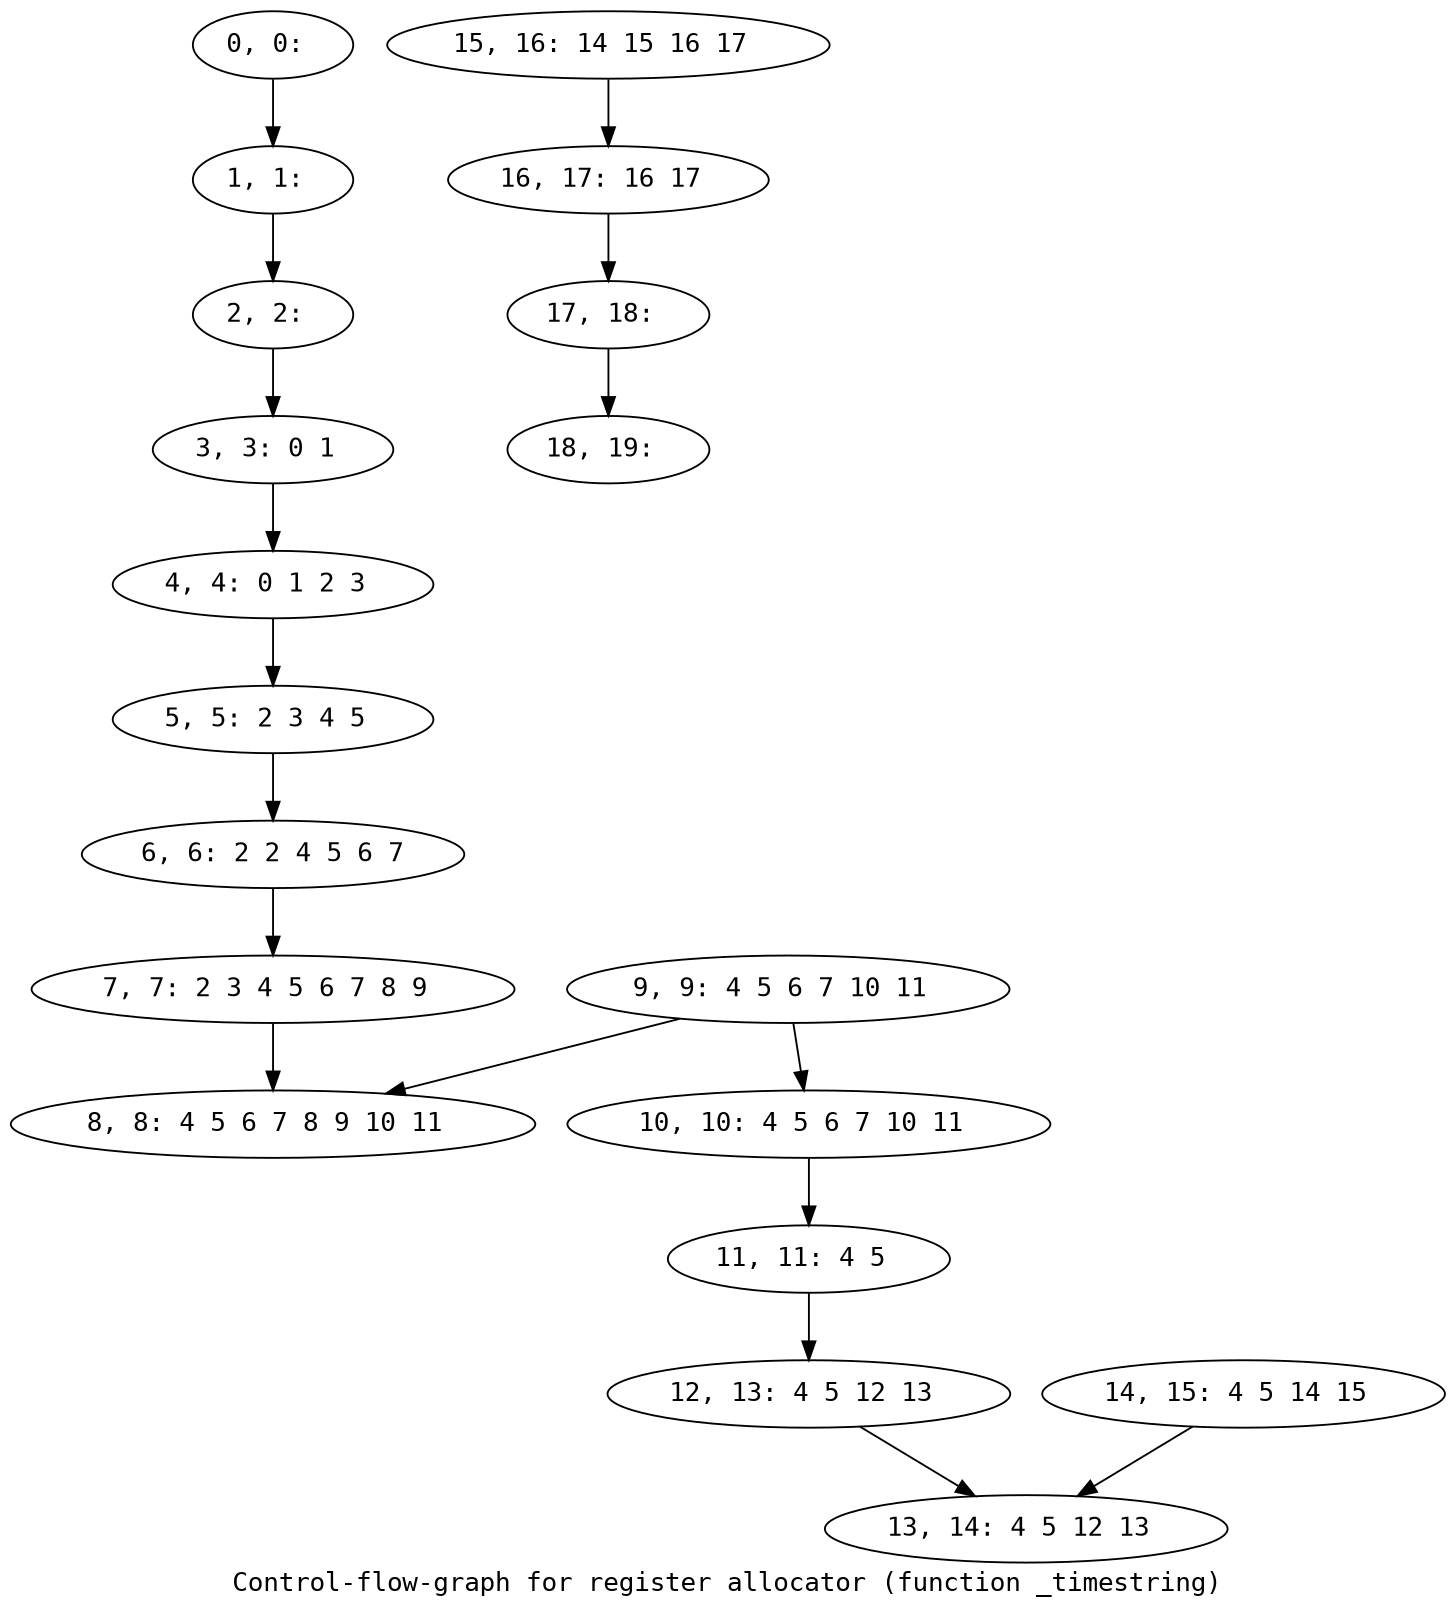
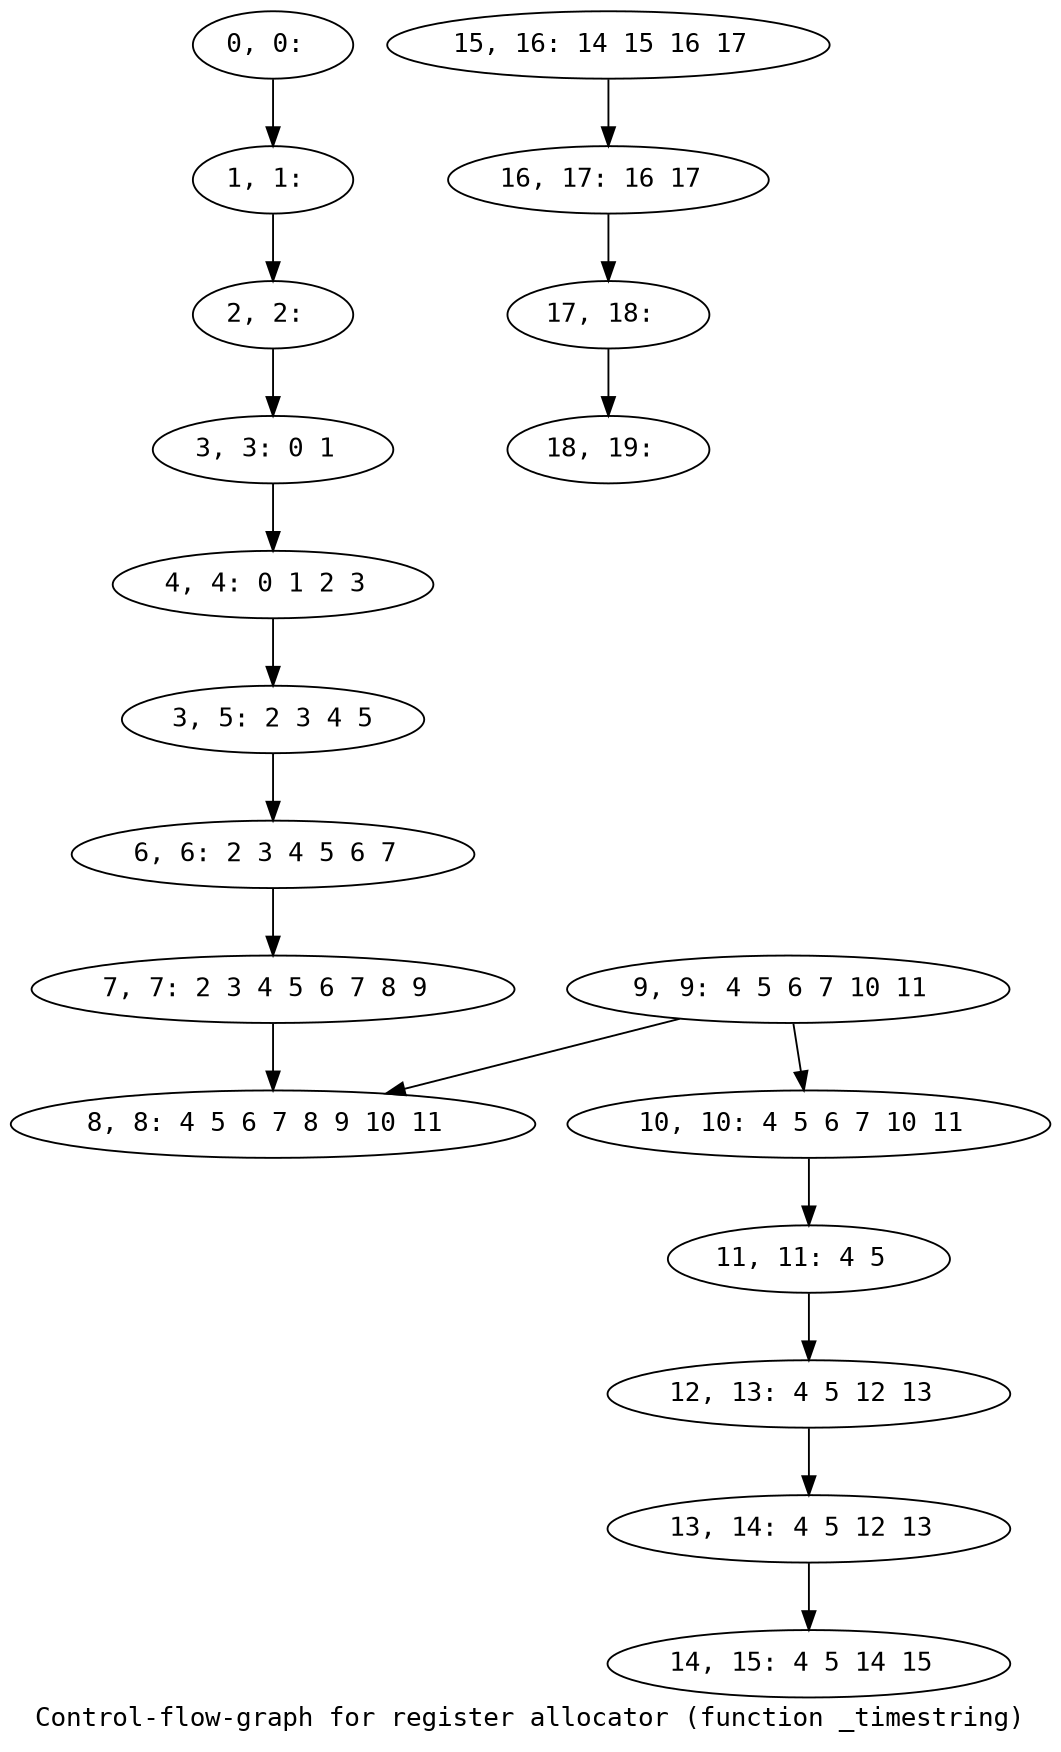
(273, 719) -> (273, 719)
(273, 854) -> (273, 854)
(1143, 1456) -> (809, 1587)
